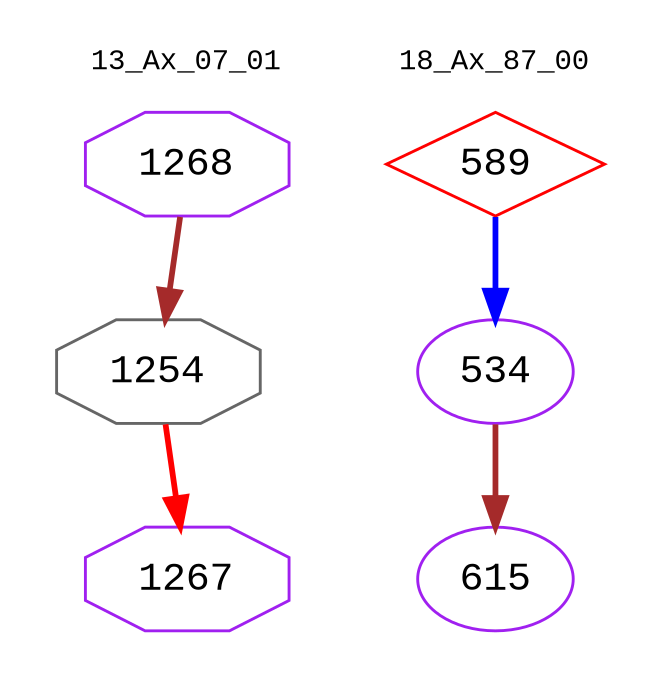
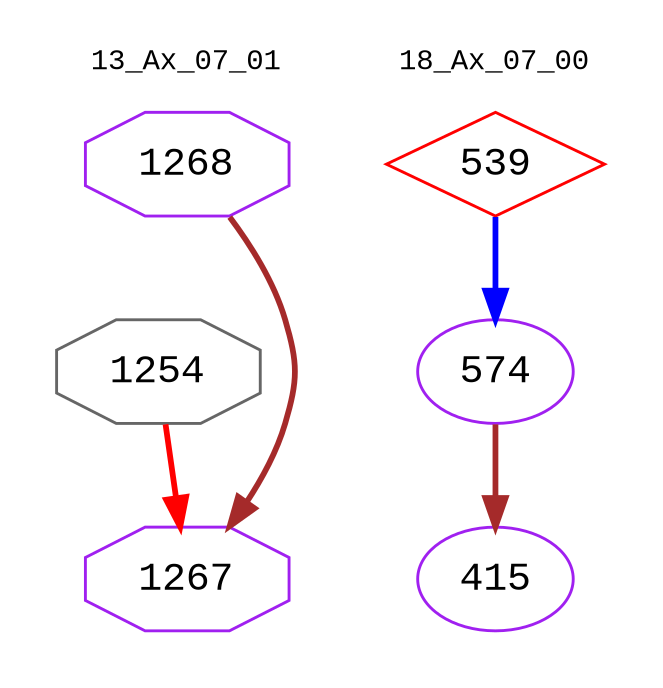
(495, 62) -> (495, 62)
(495, 164) -> (495, 164)
(175, 254) -> (294, 357)
(495, 372) -> (495, 372)
(495, 579) -> (495, 579)
